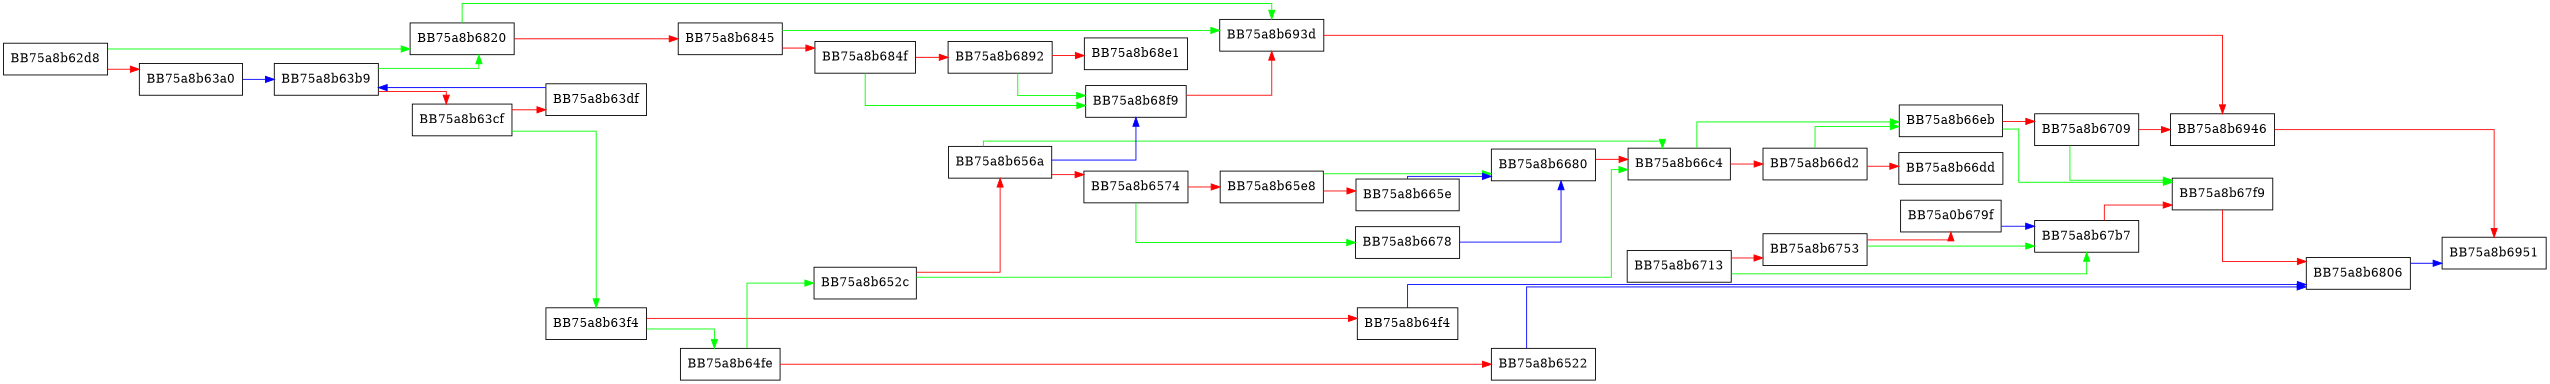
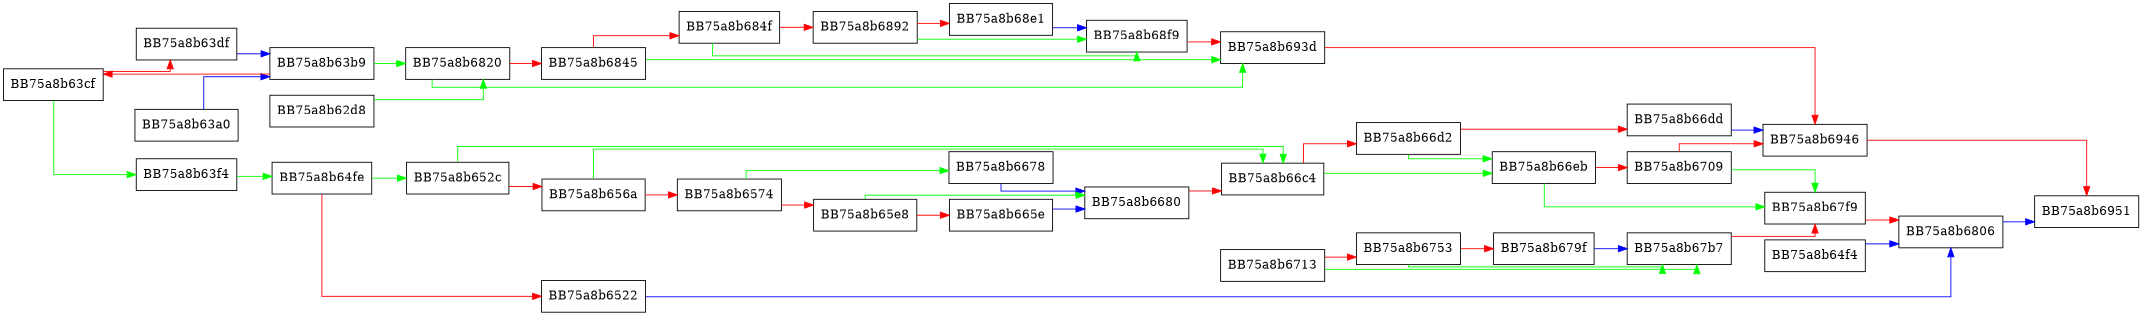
(119, 69) -> none
none -> (1743, 130)
(1111, 160) -> (1065, 28)
(1951, 216) -> (1544, 249)
(998, 318) -> none
